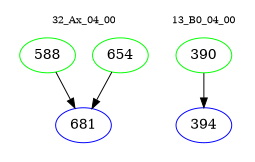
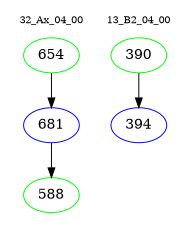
(204, 21) -> (139, 21)
(63, 86) -> (51, 155)
